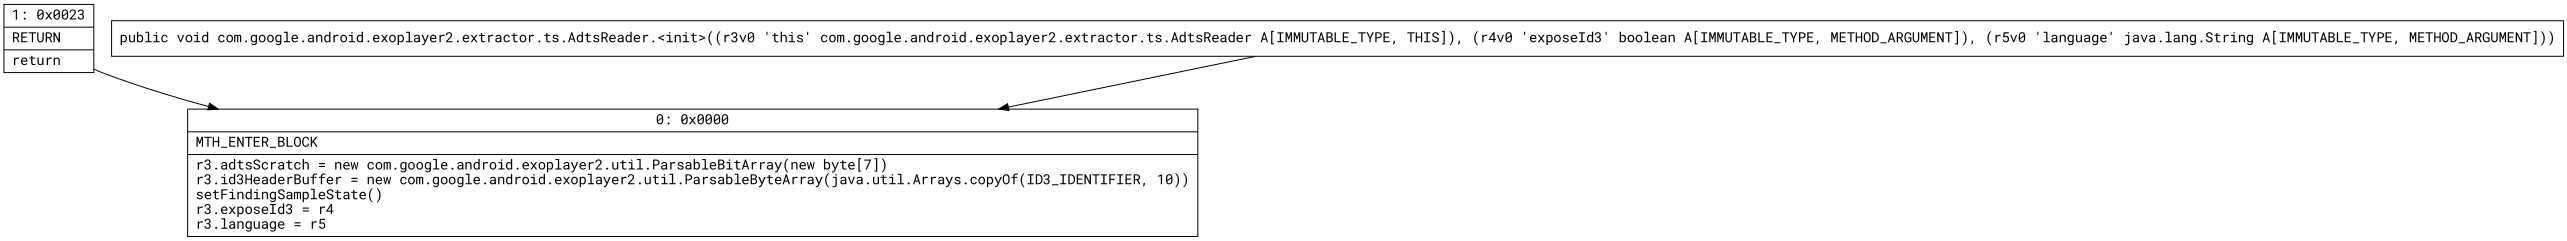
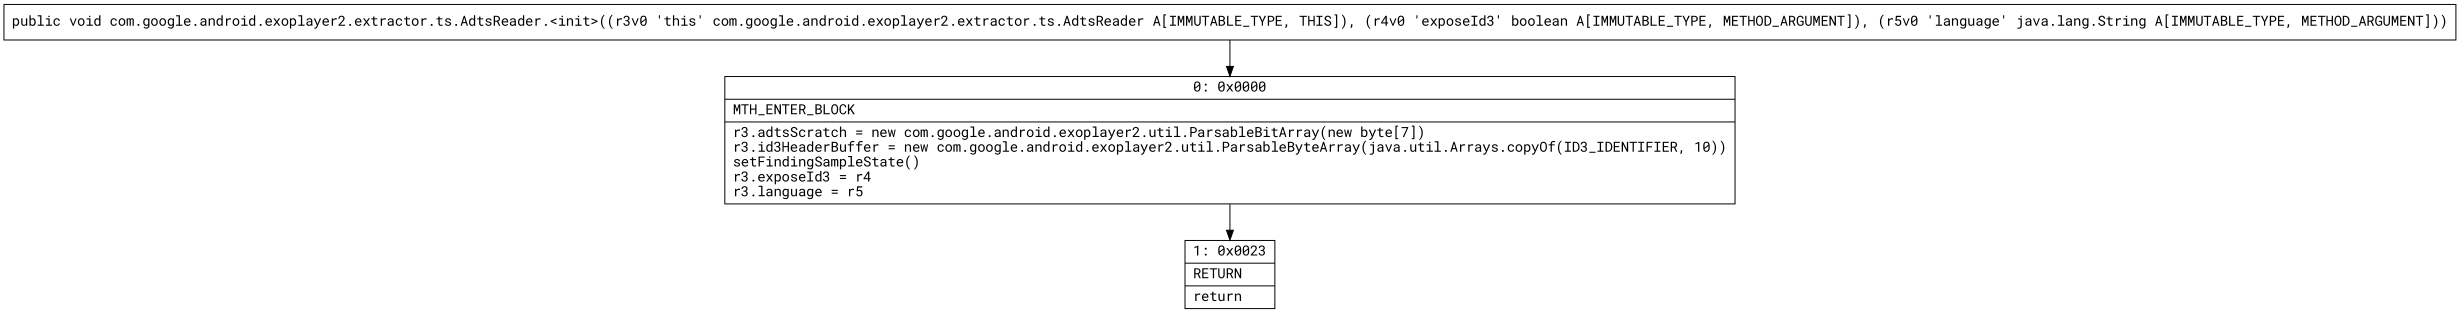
(151, 90) -> (1230, 217)
